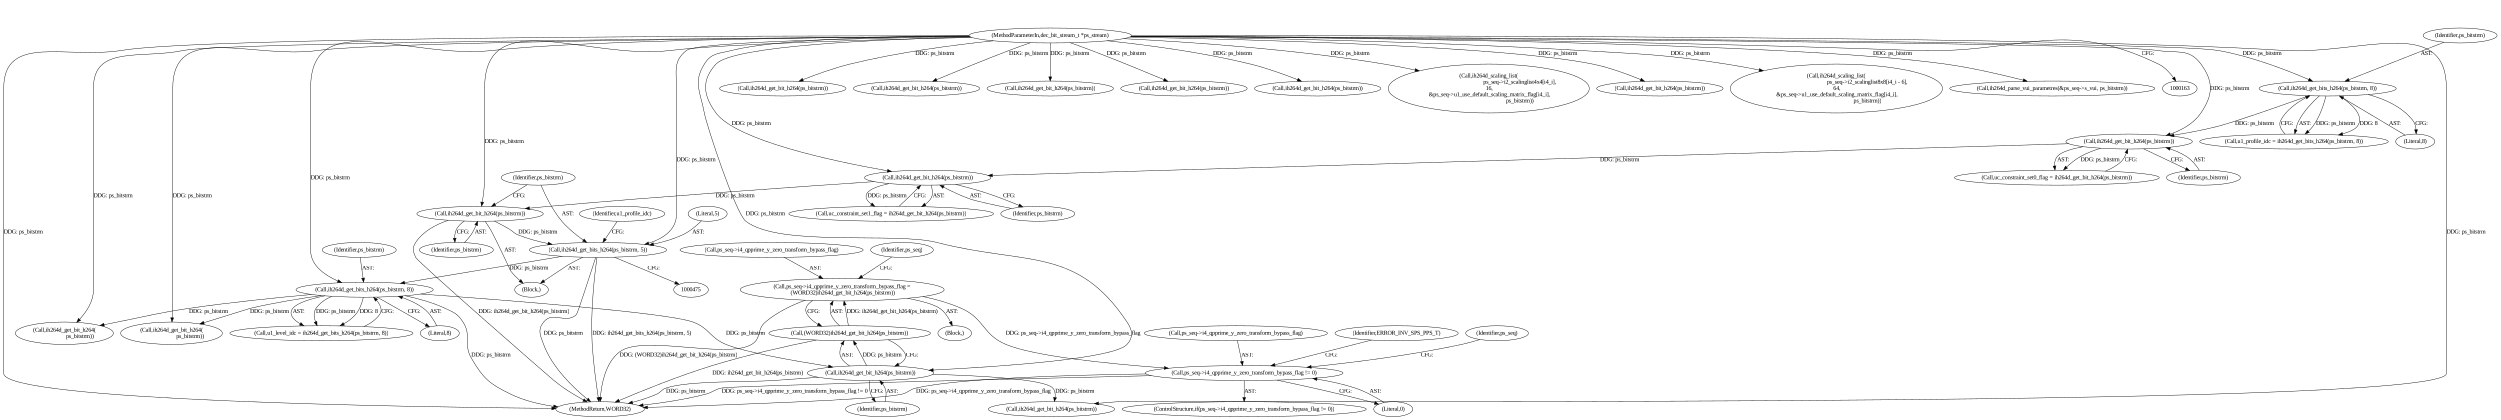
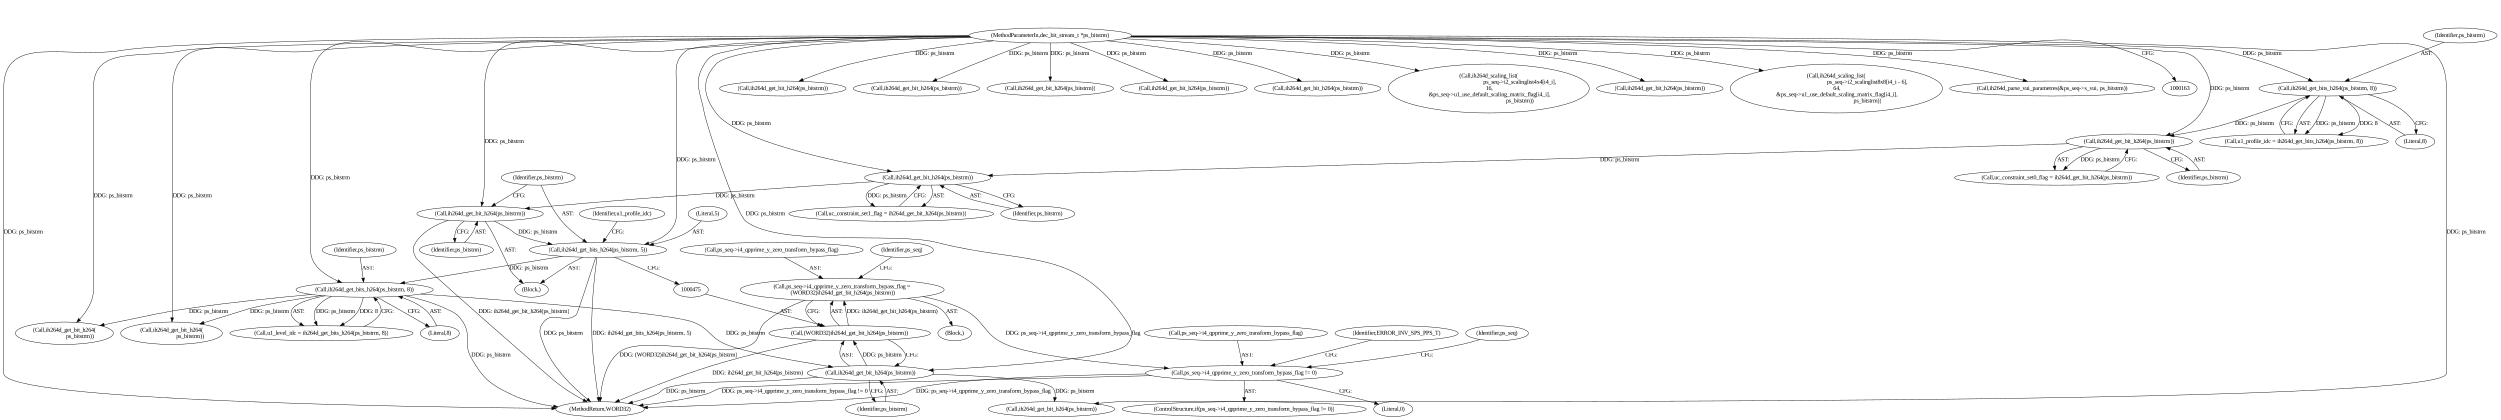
(1050, 35) -> (1050, 35)
none -> (763, 310)
(1352, 387) -> none
